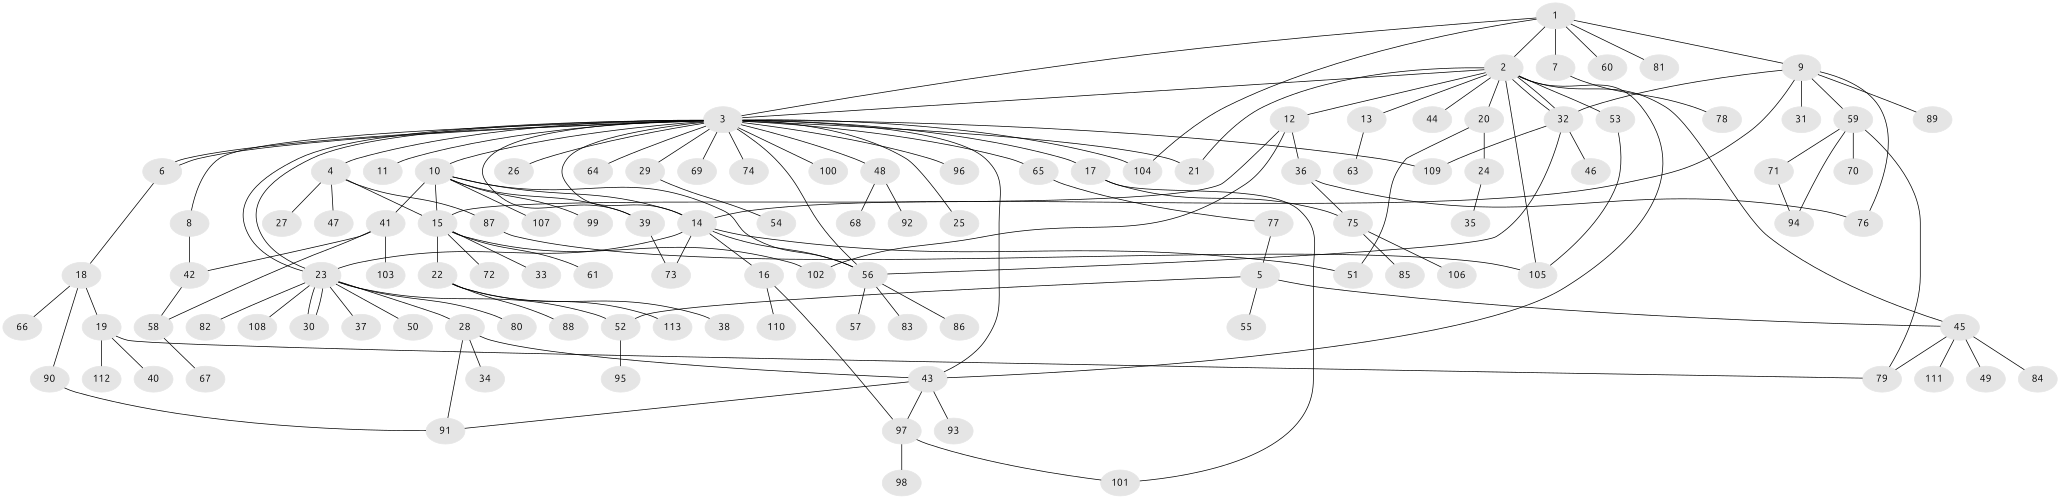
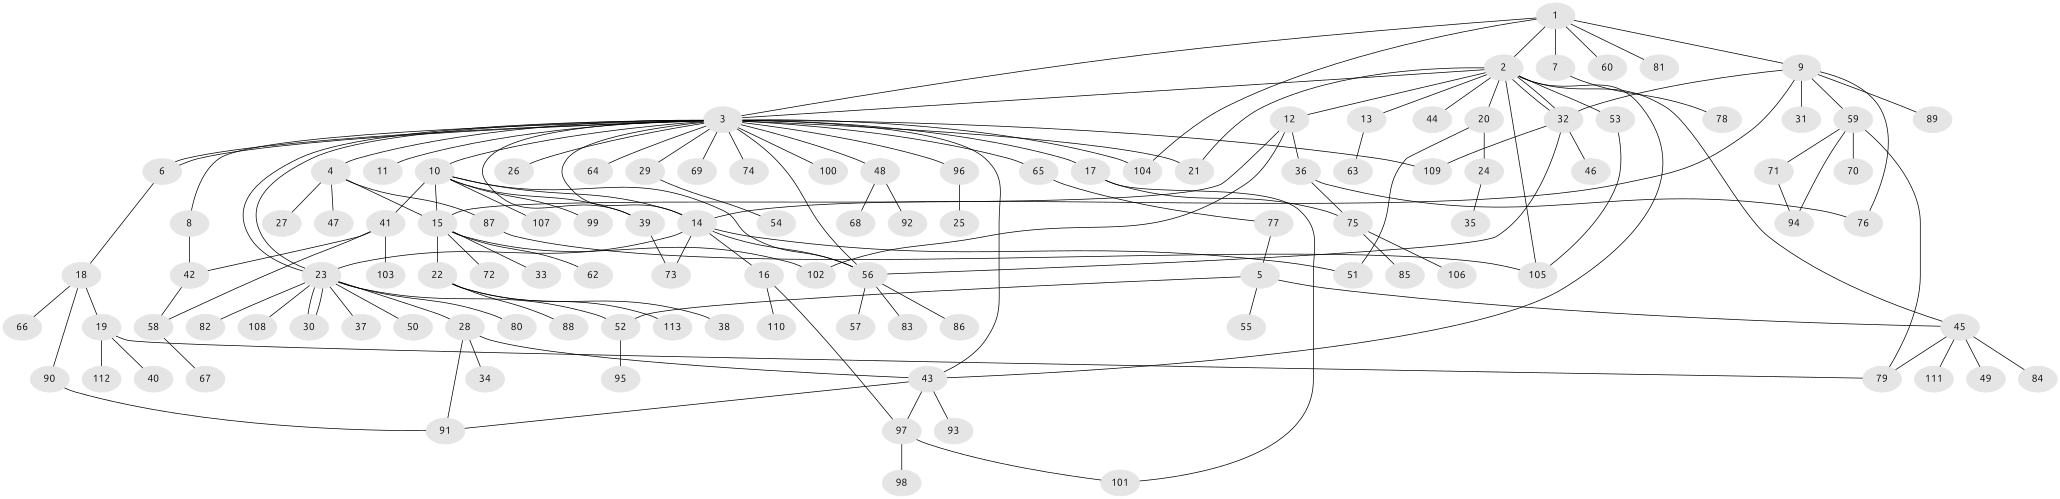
(899, 155) -> (959, 197)
(593, 275) -> (593, 275)
